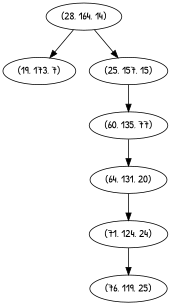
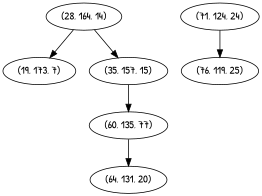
(129, 71) -> (129, 71)
(129, 203) -> none
